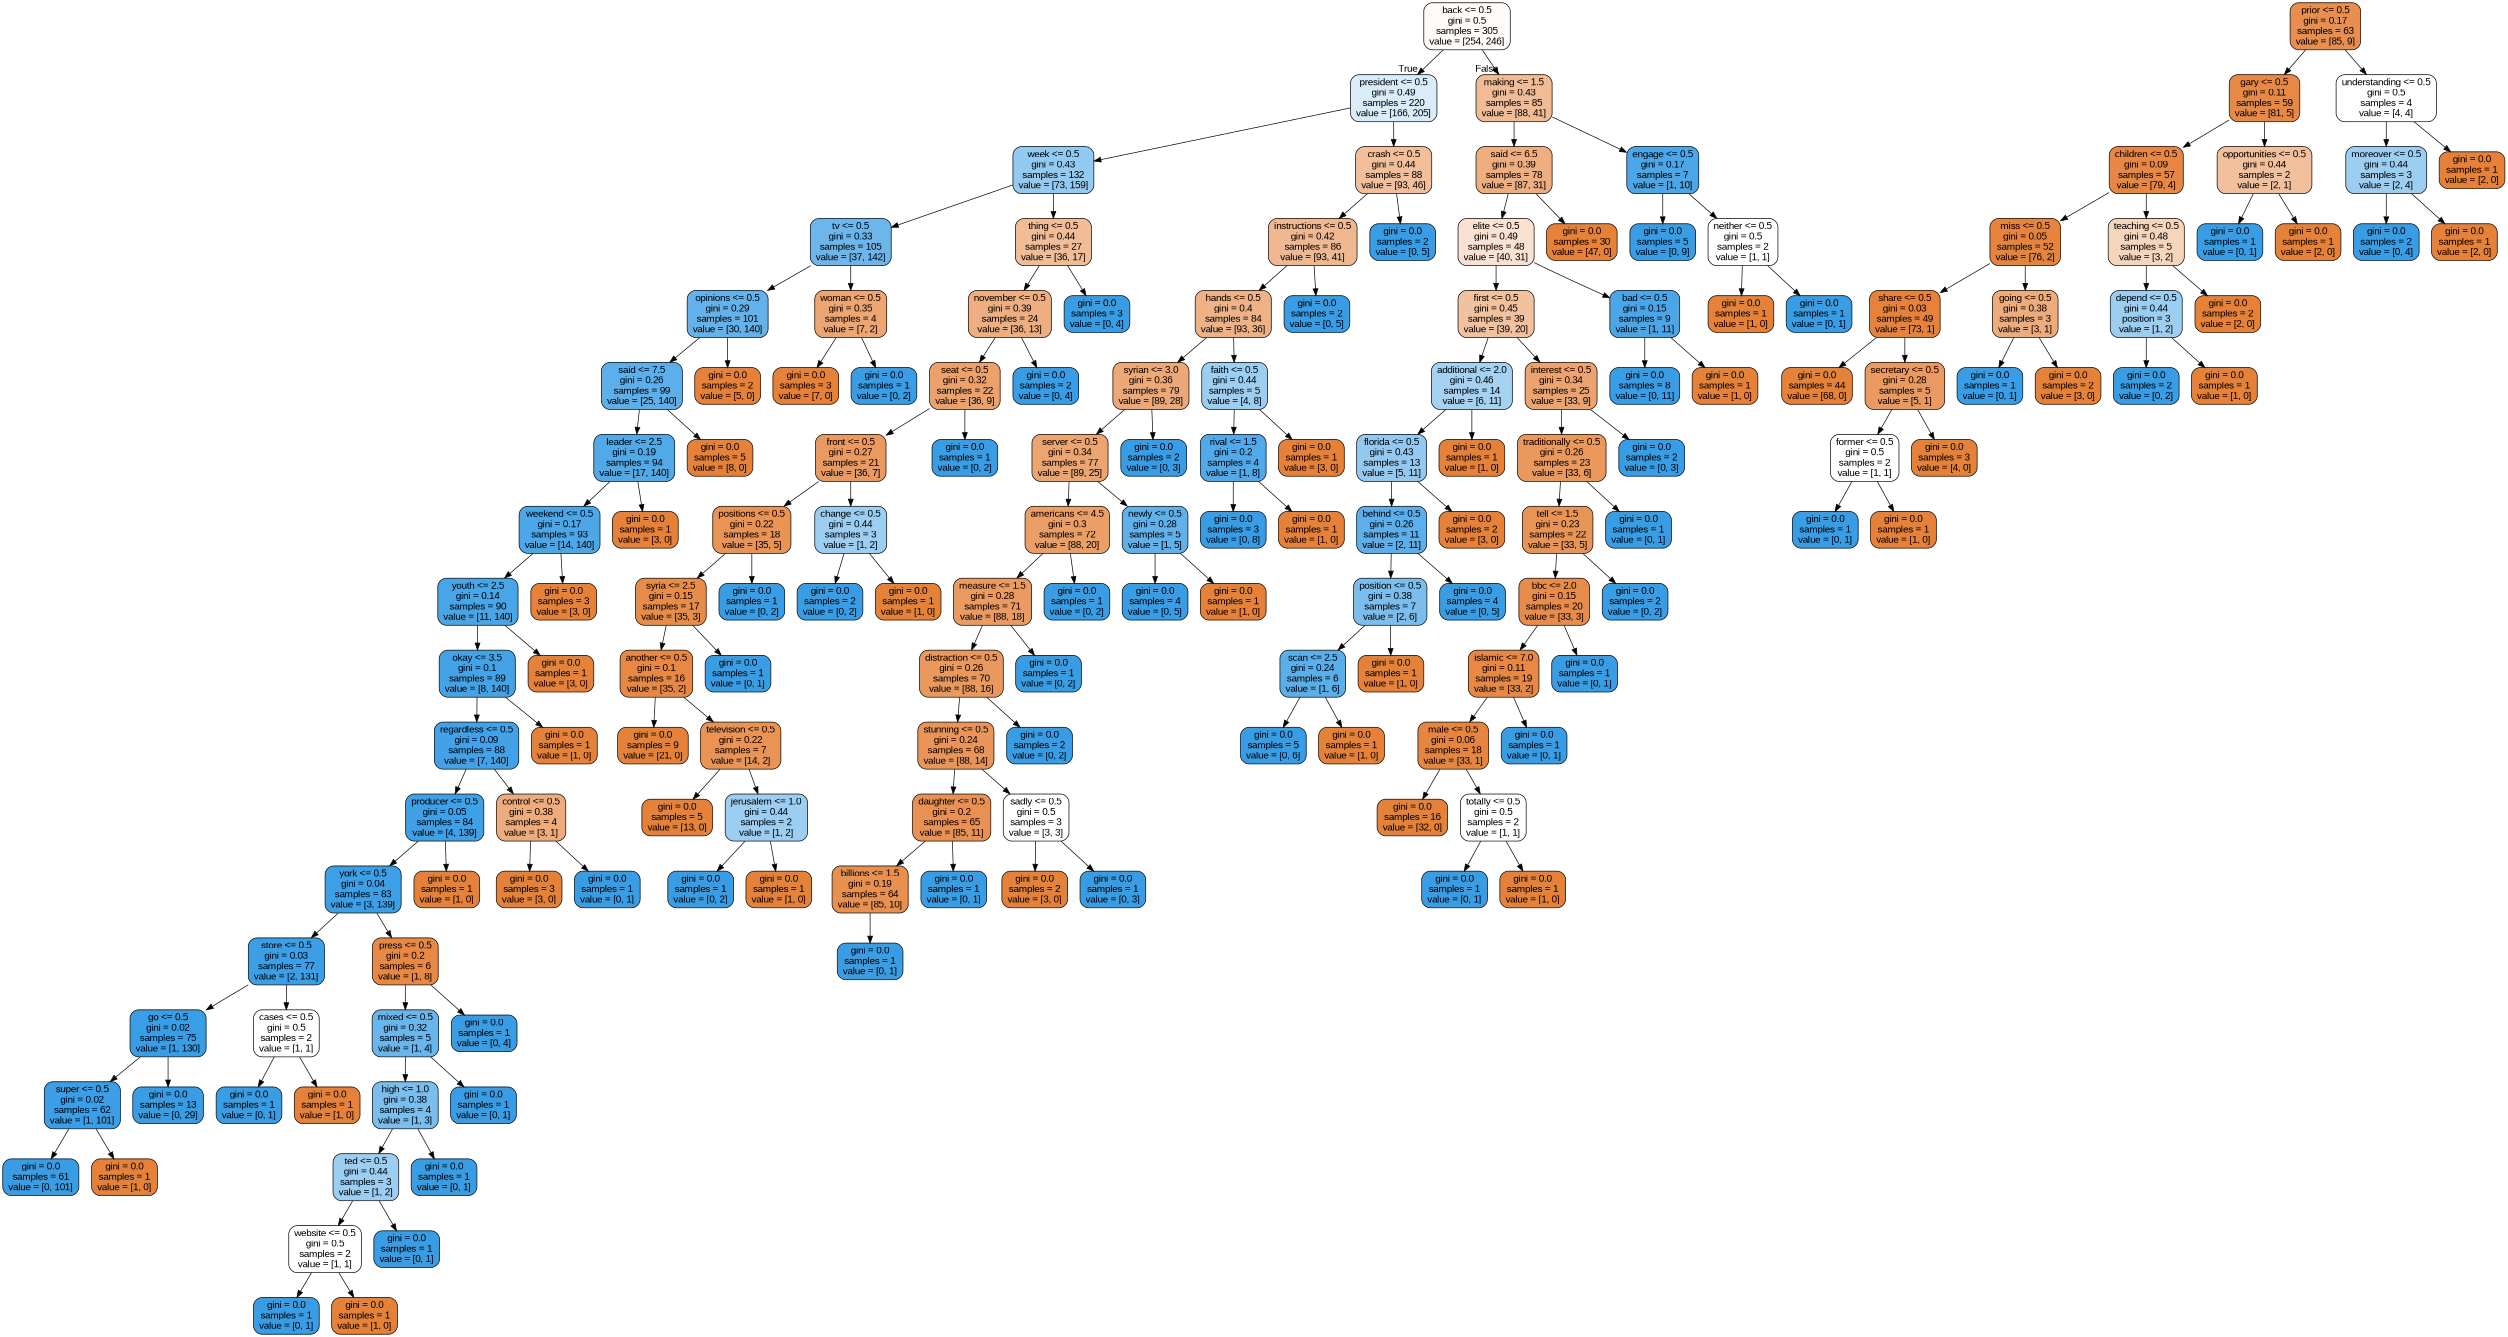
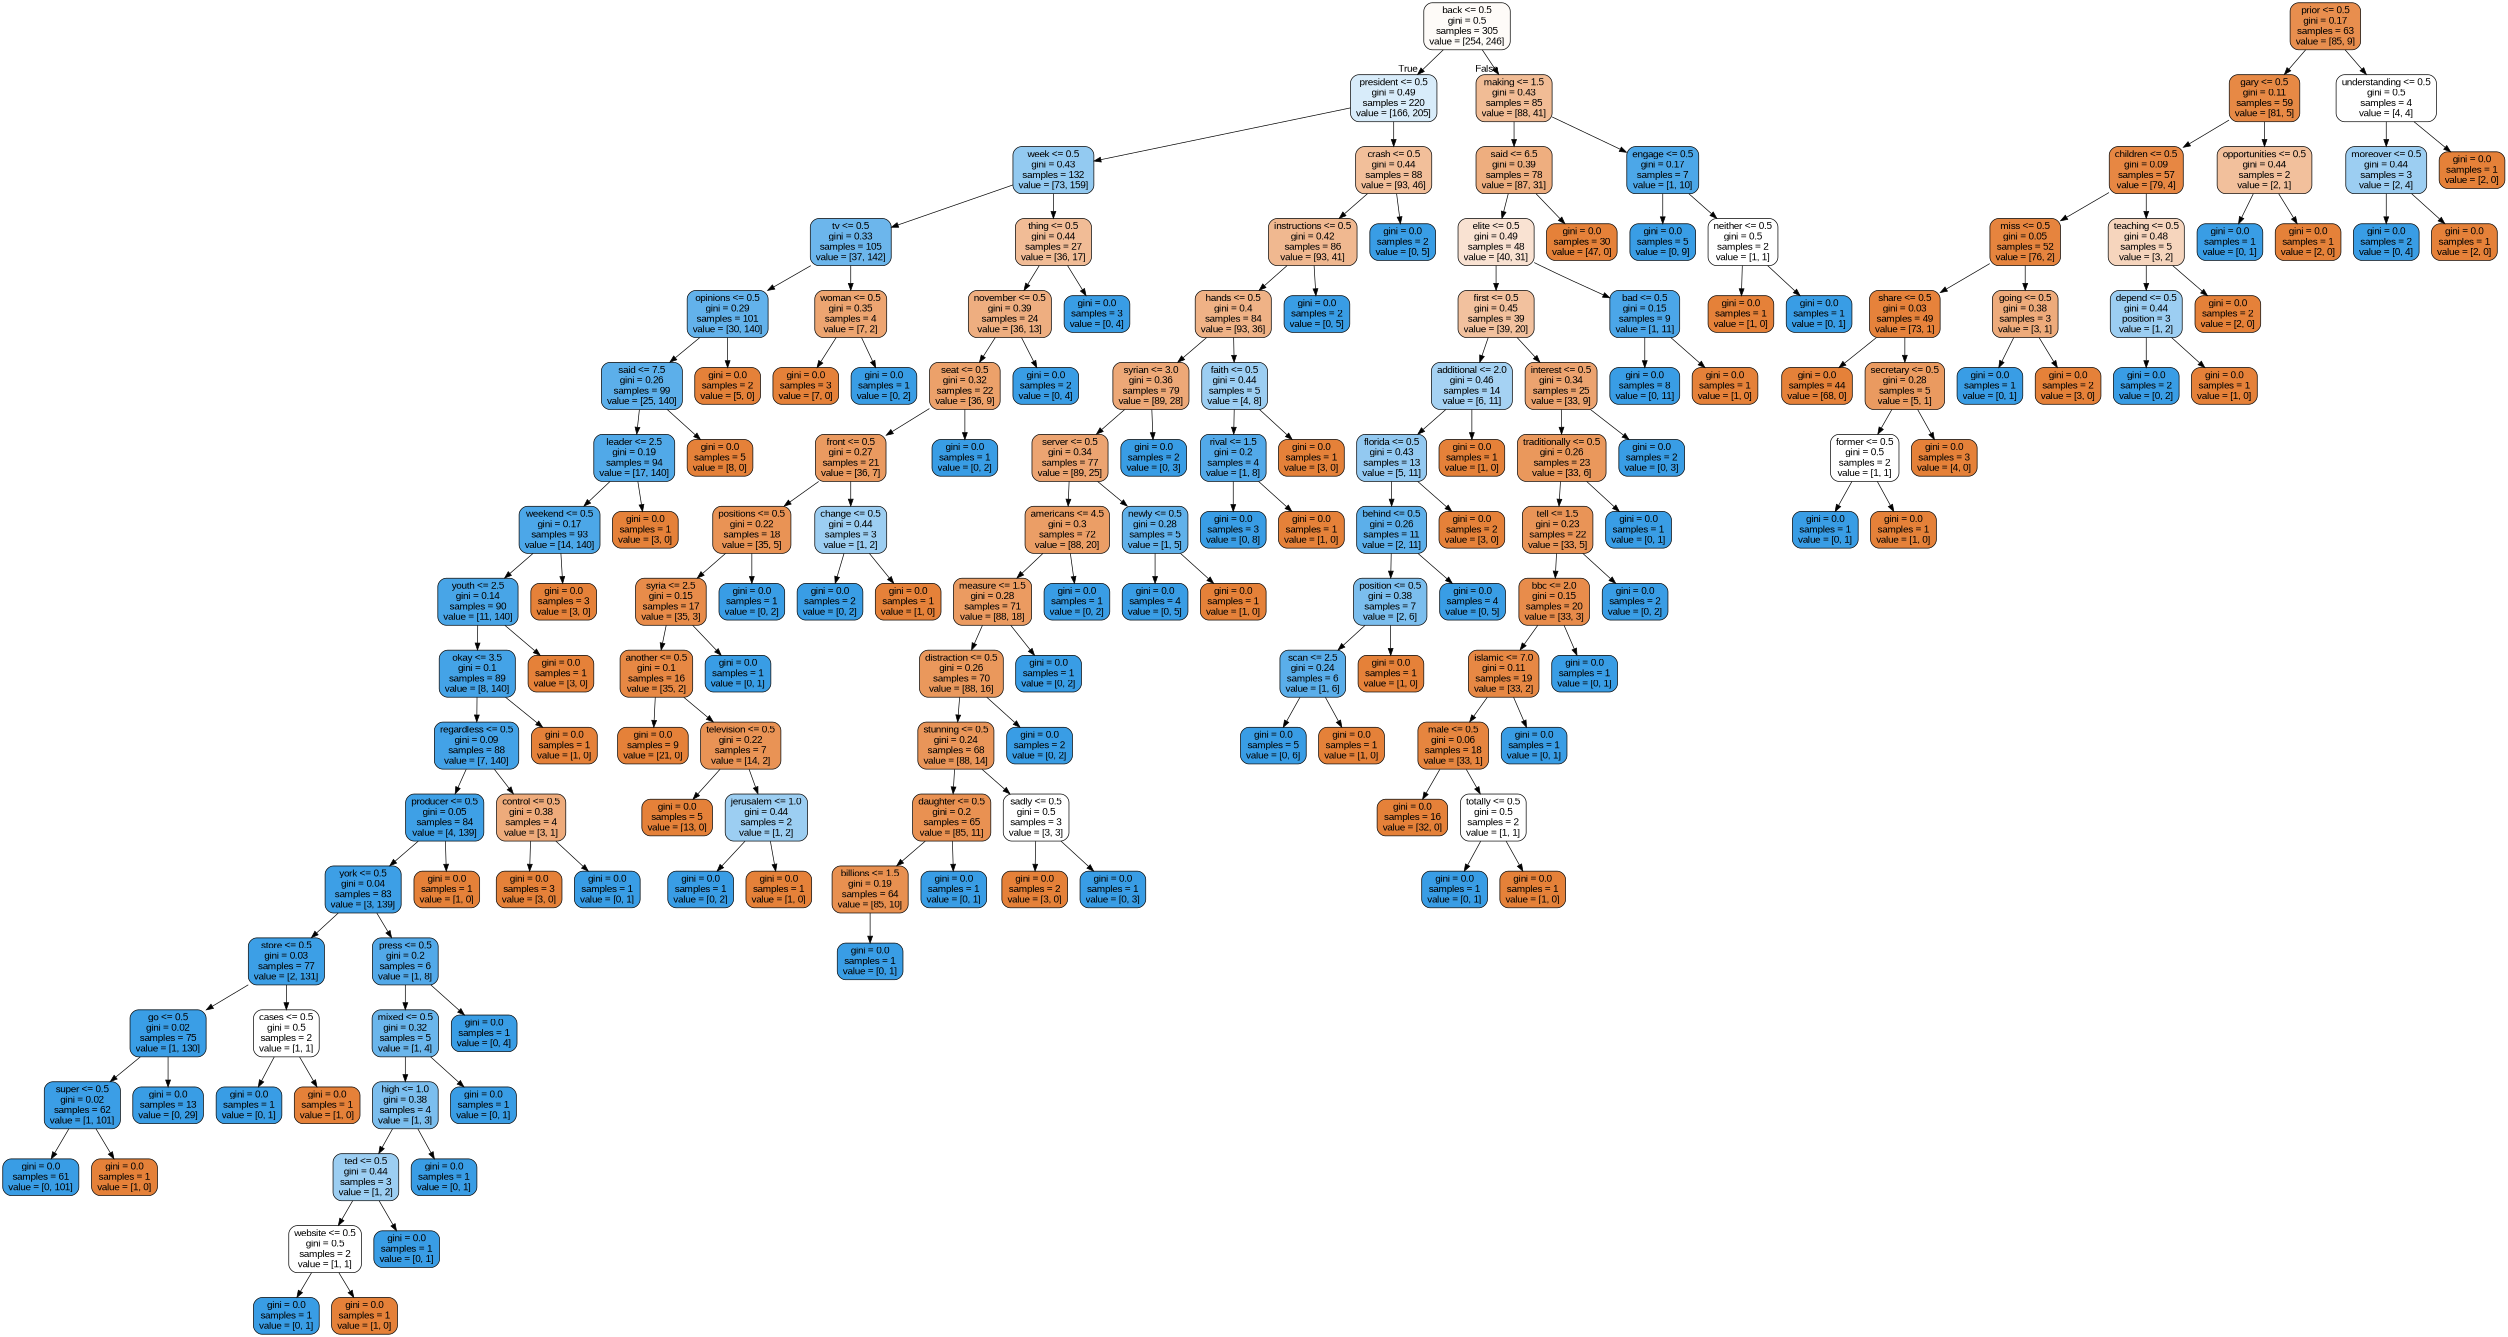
(405, 961) -> (405, 961)
